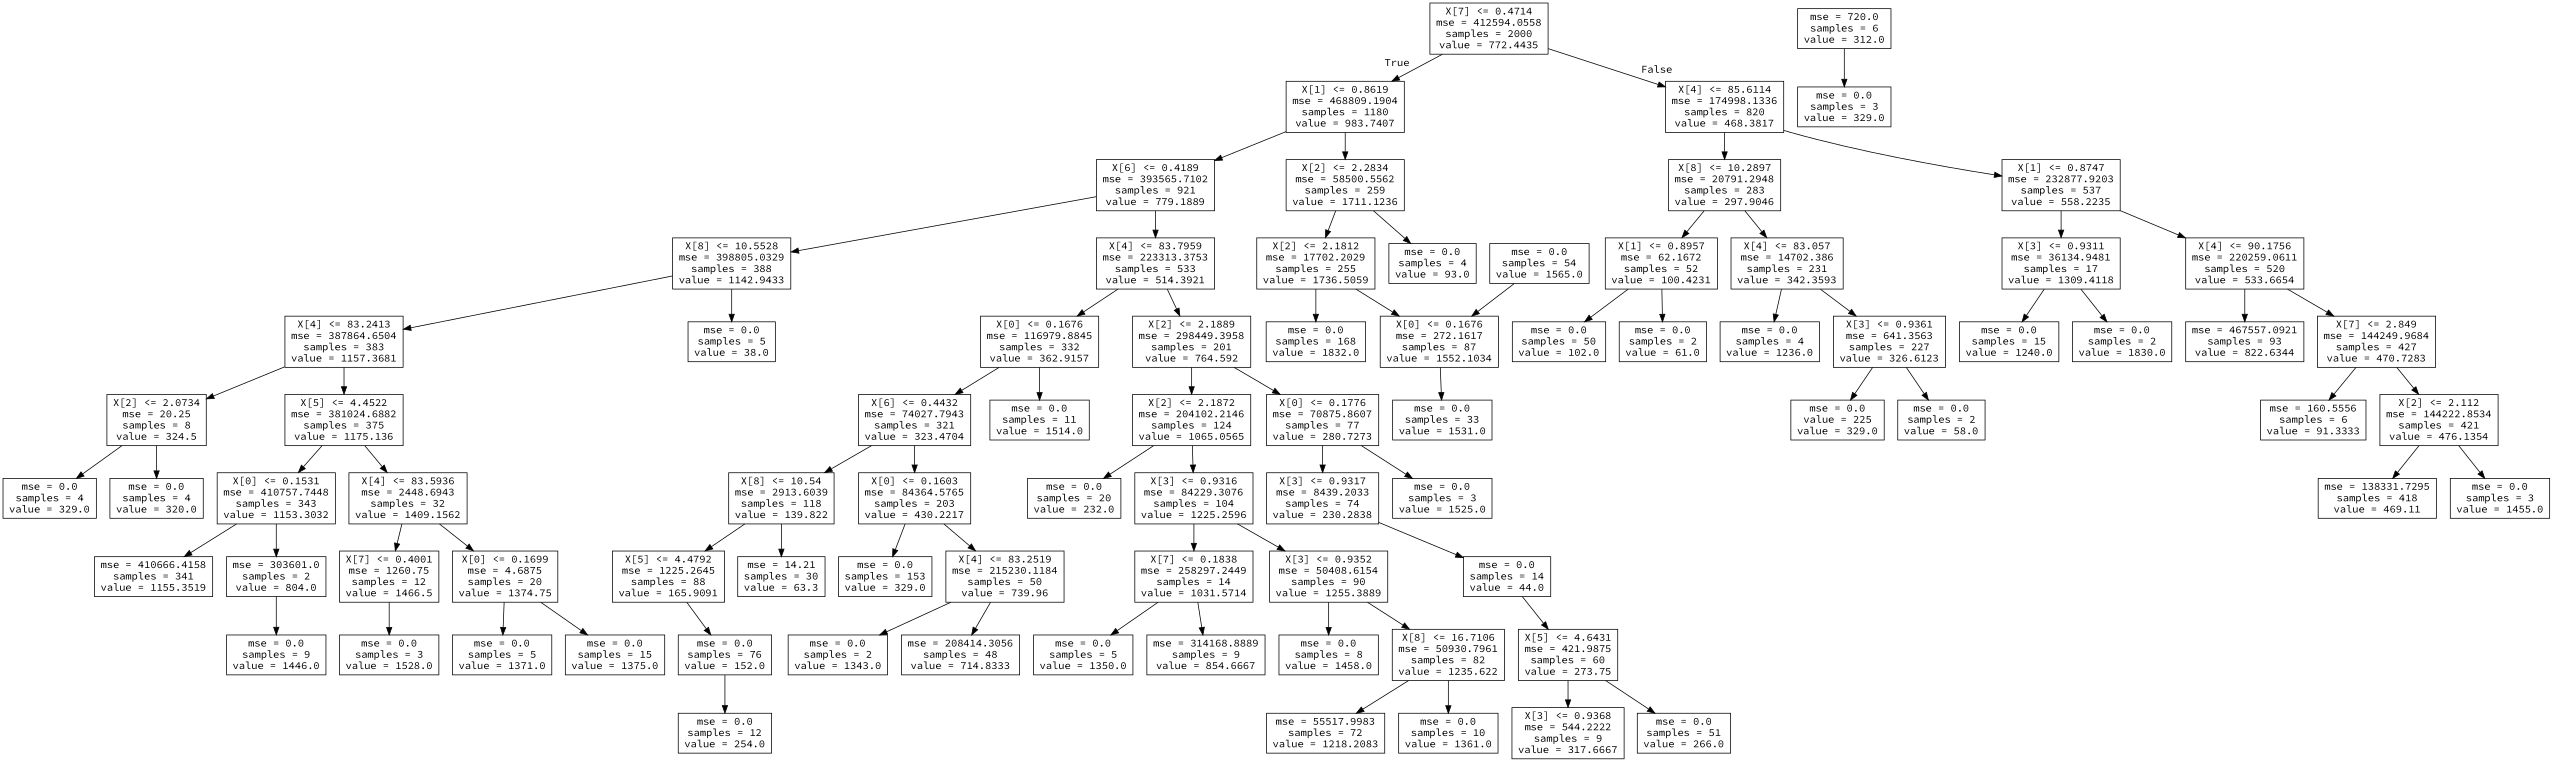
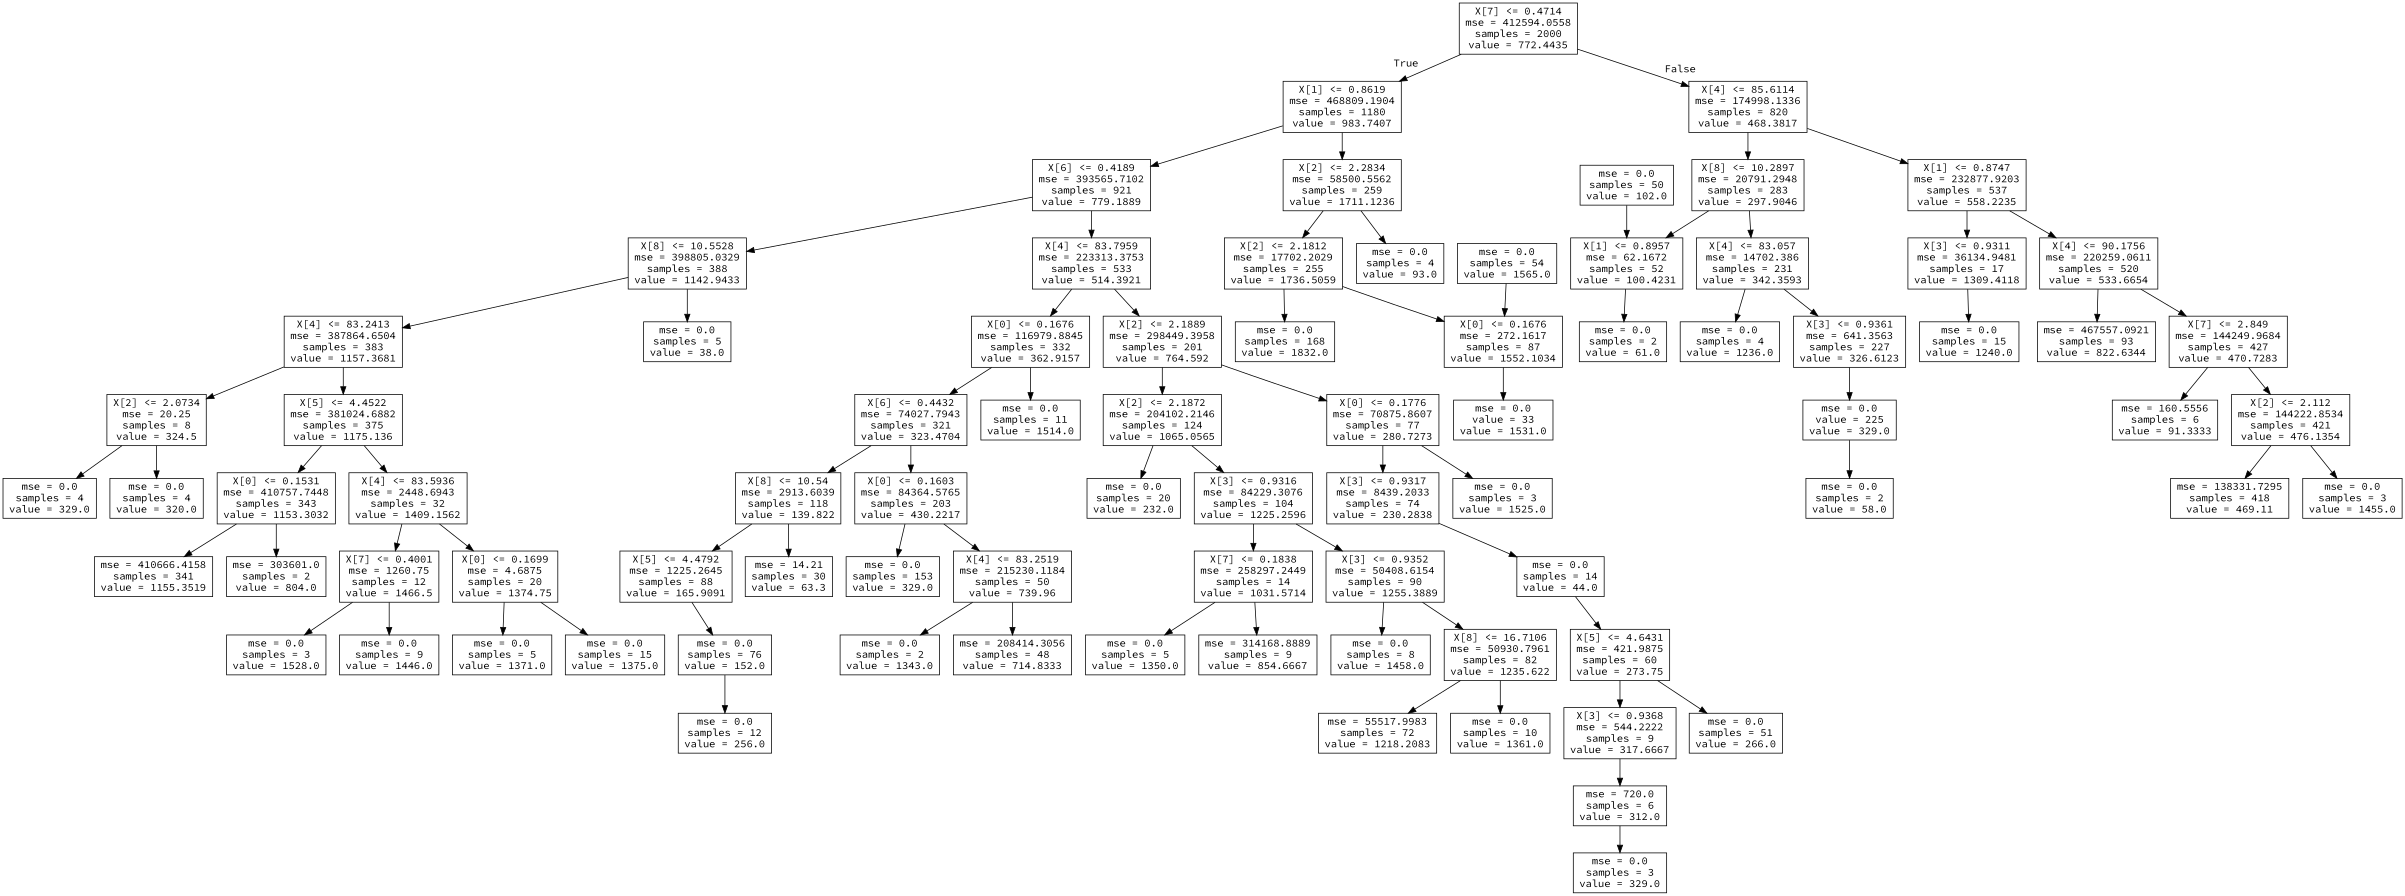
(1609, 303) -> (1627, 218)
(2122, 342) -> none
(1915, 381) -> (1850, 455)
(1442, 420) -> (1503, 420)
(276, 612) -> (389, 615)
(725, 733) -> (725, 733)
none -> (1620, 768)
